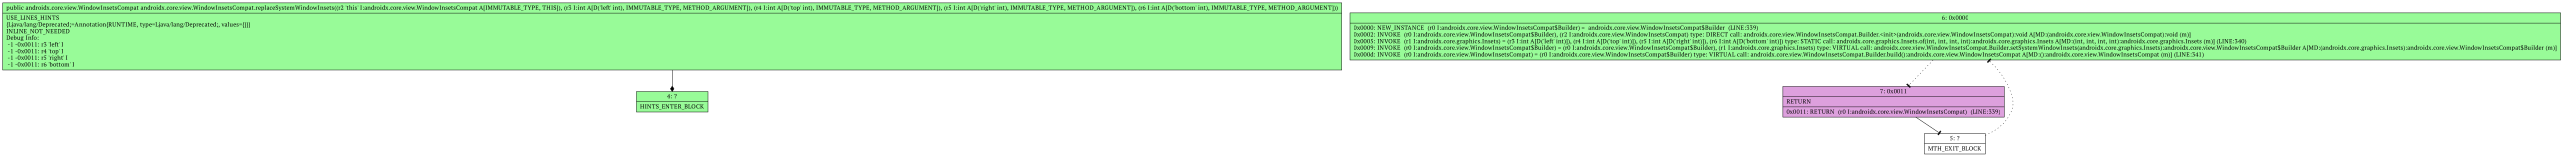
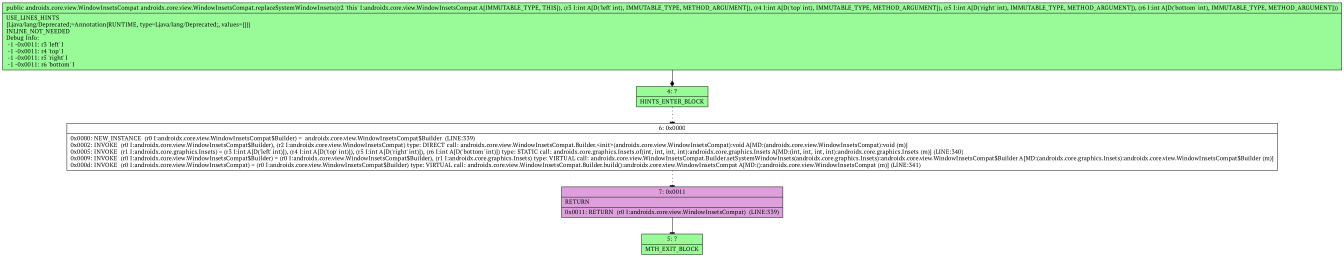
(1955, 36) -> (672, 147)
(2013, 101) -> (672, 114)
(1955, 144) -> (672, 244)
